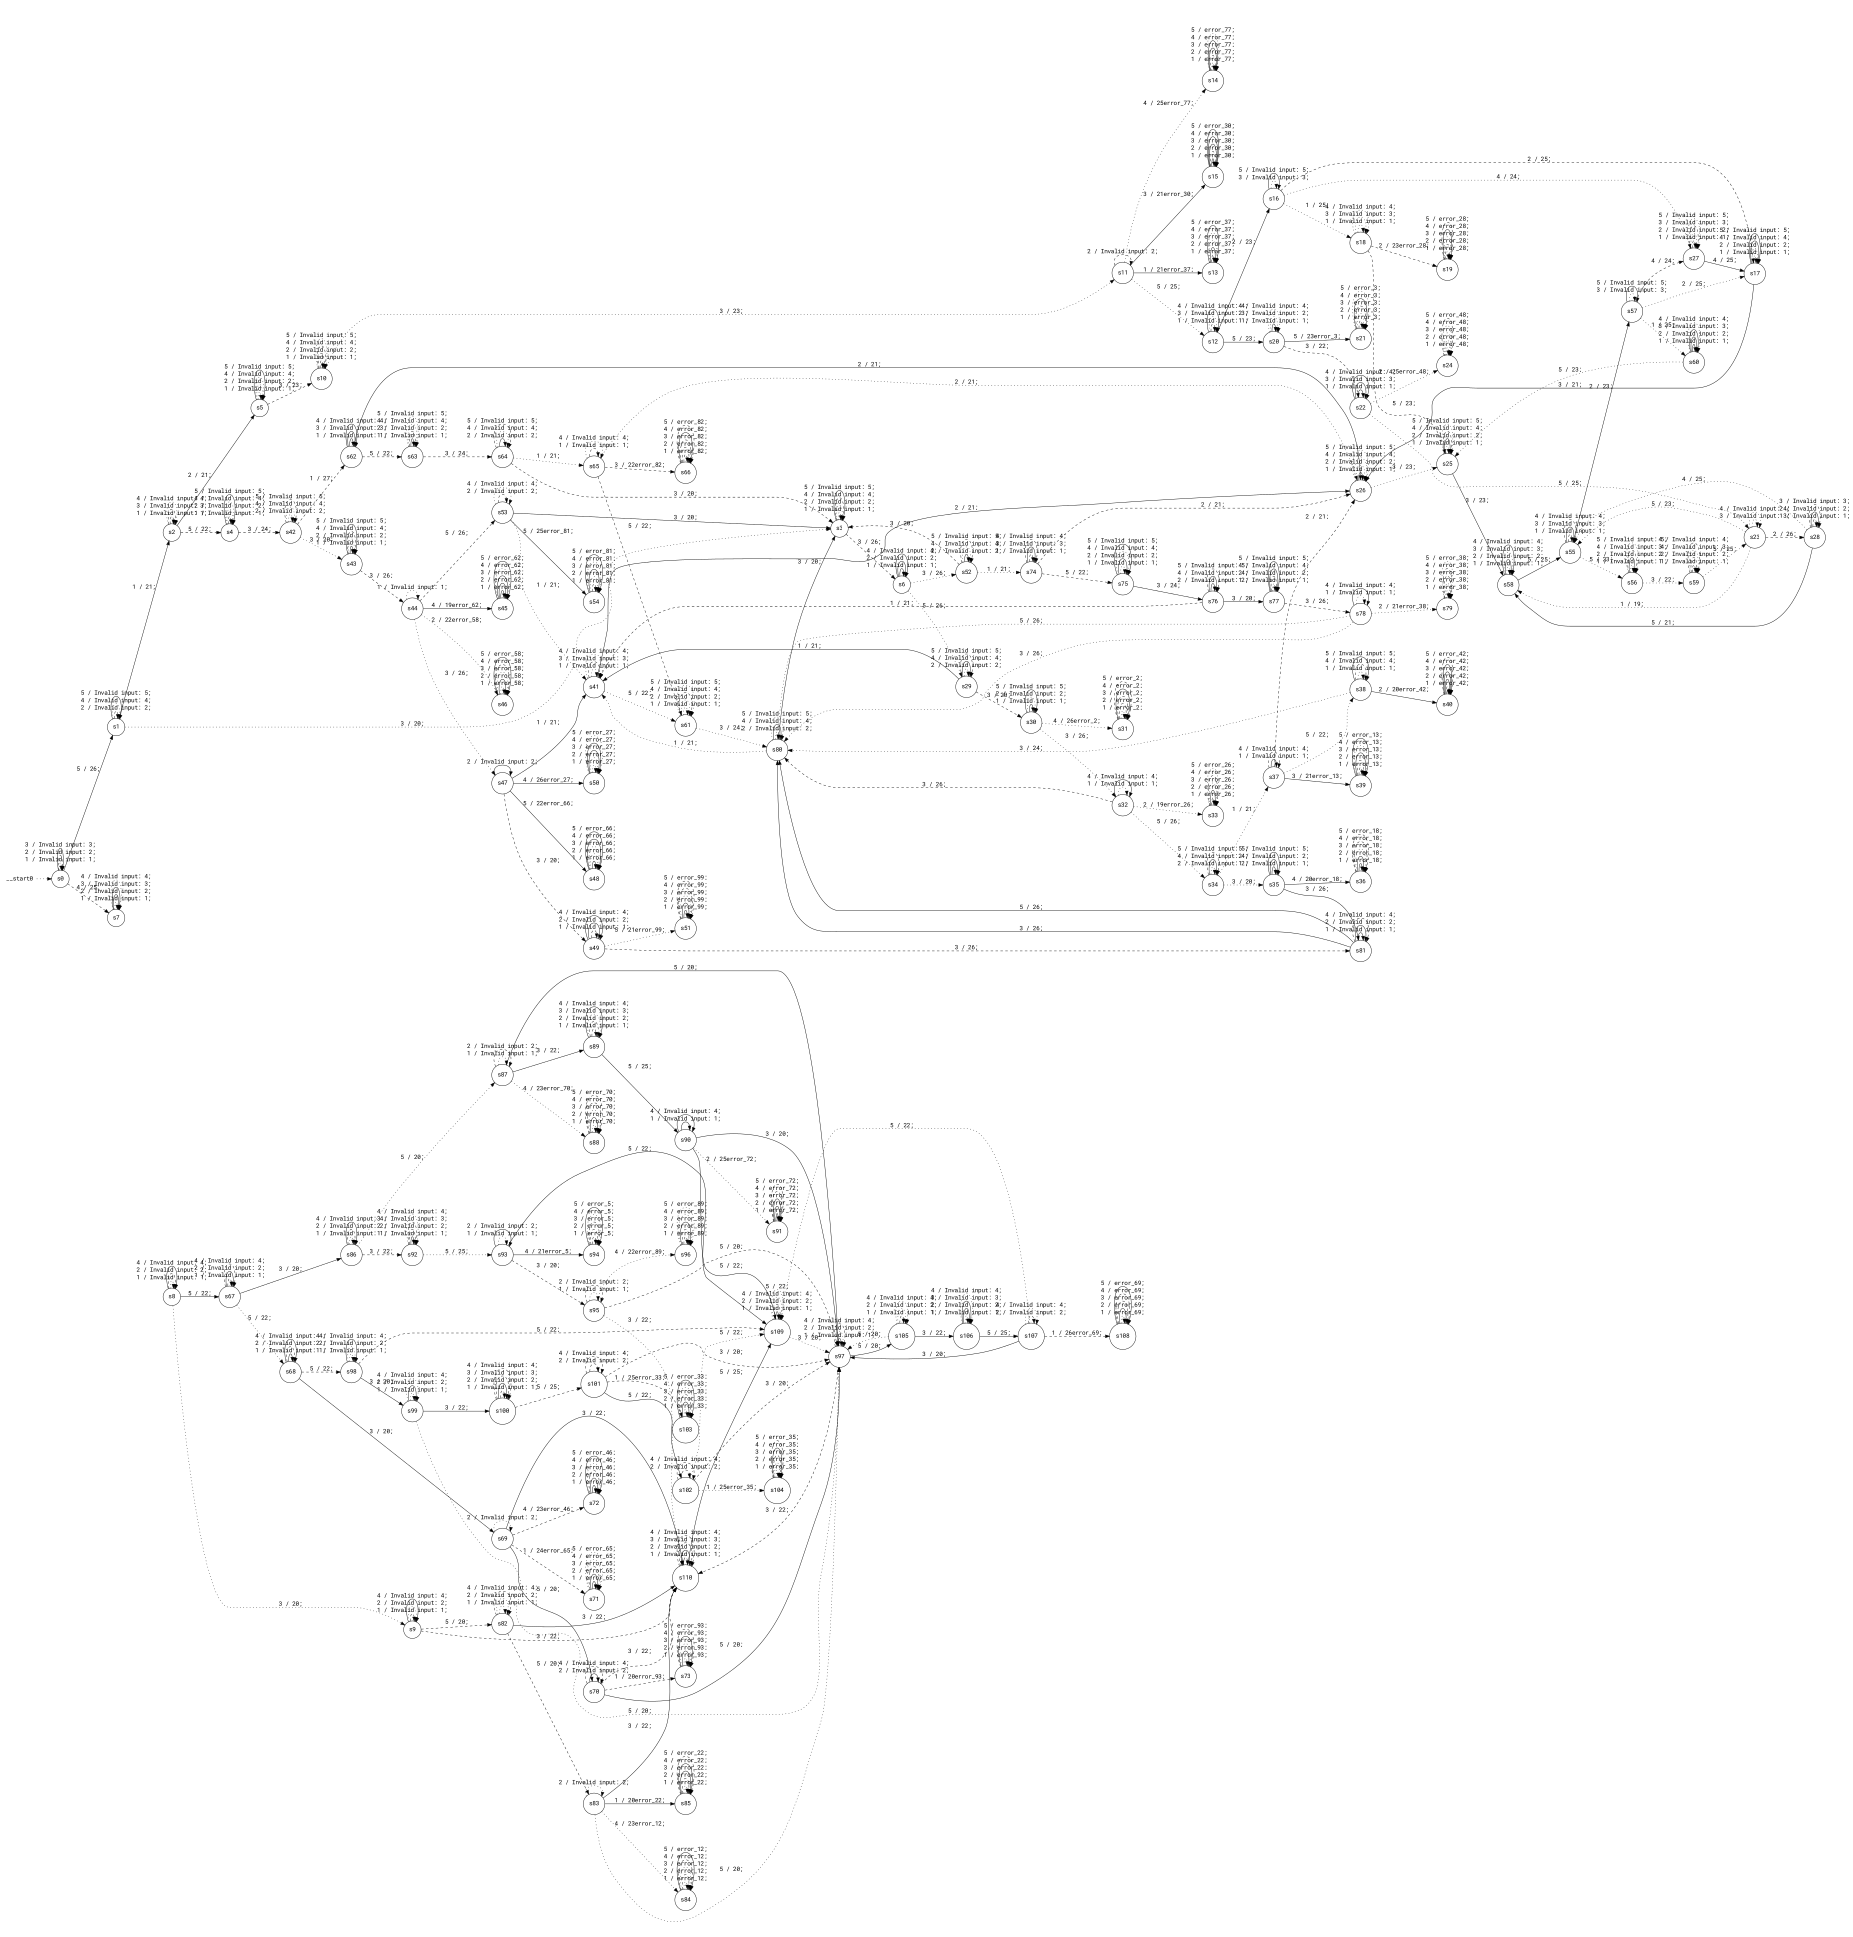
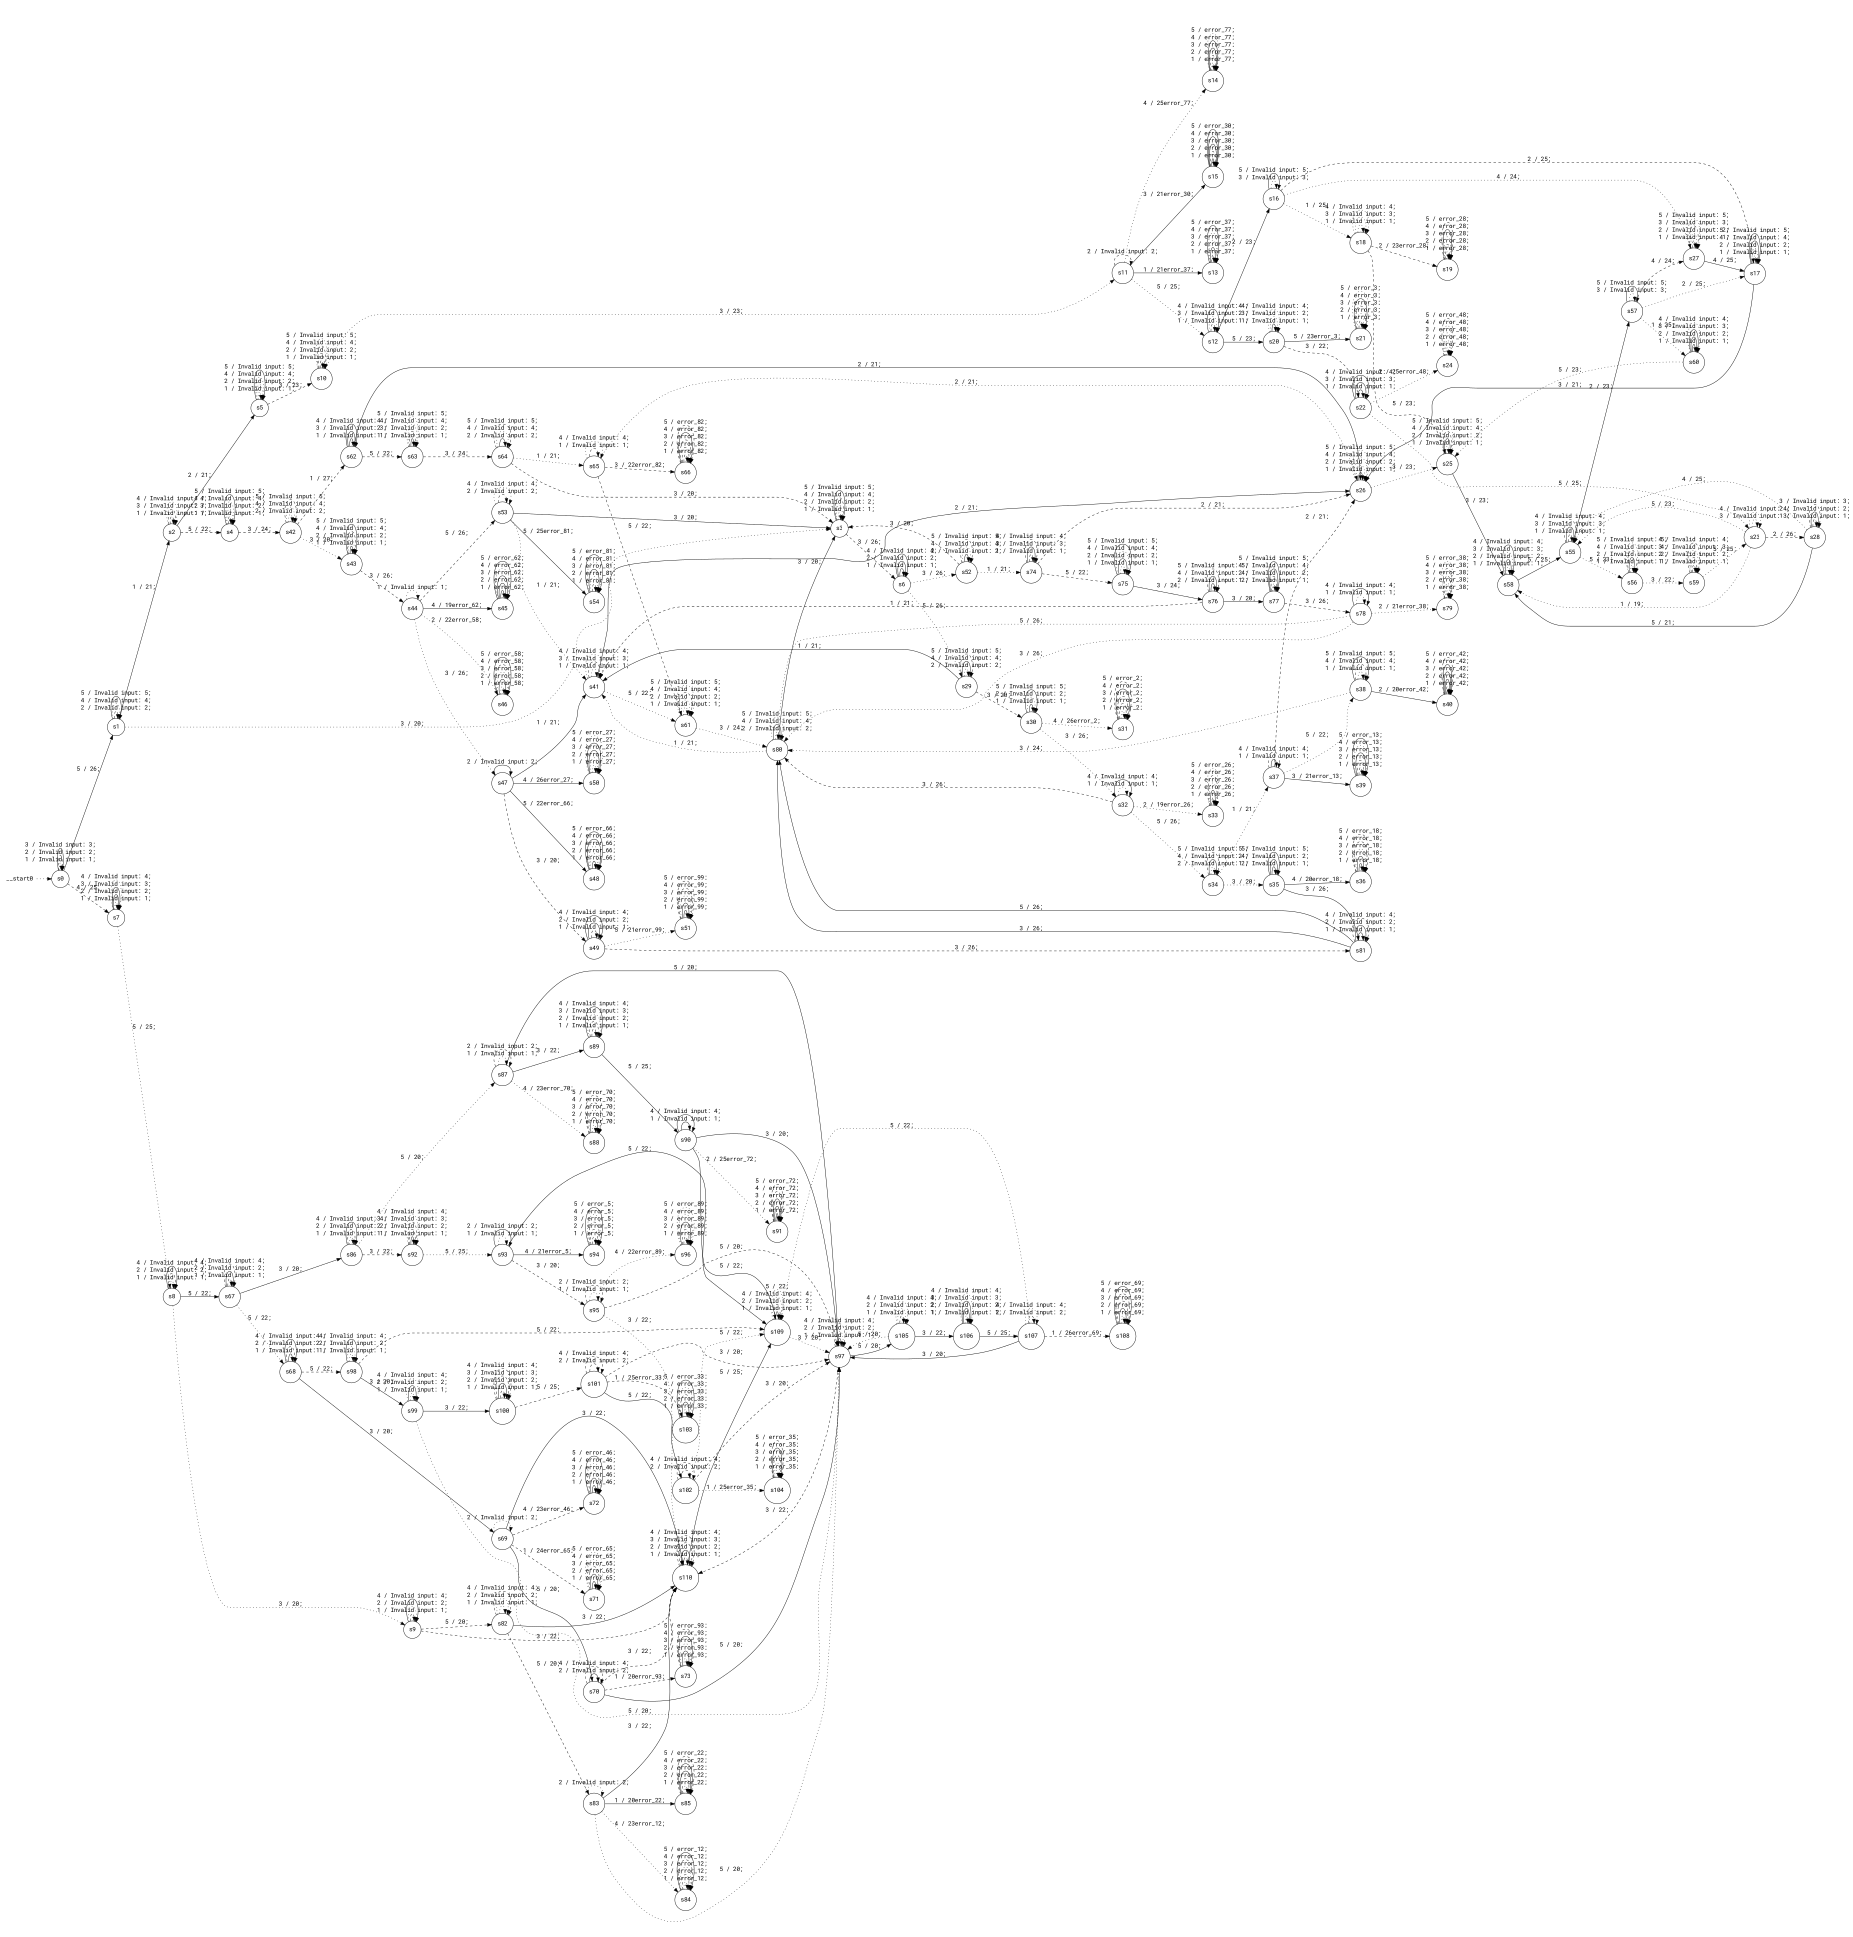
none -> (144, 1105)
